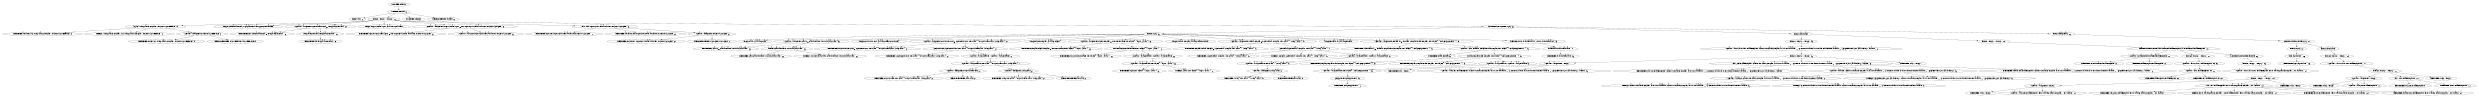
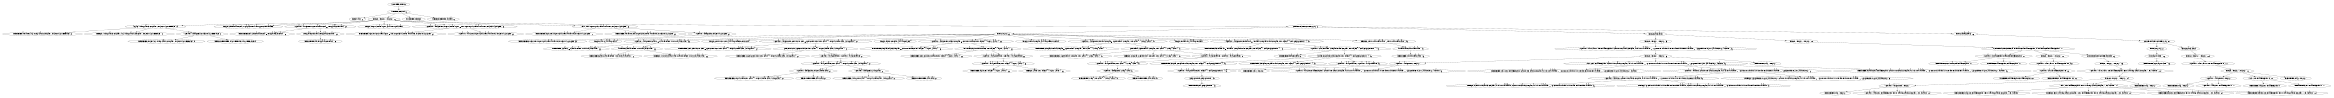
(712, 41) -> none
